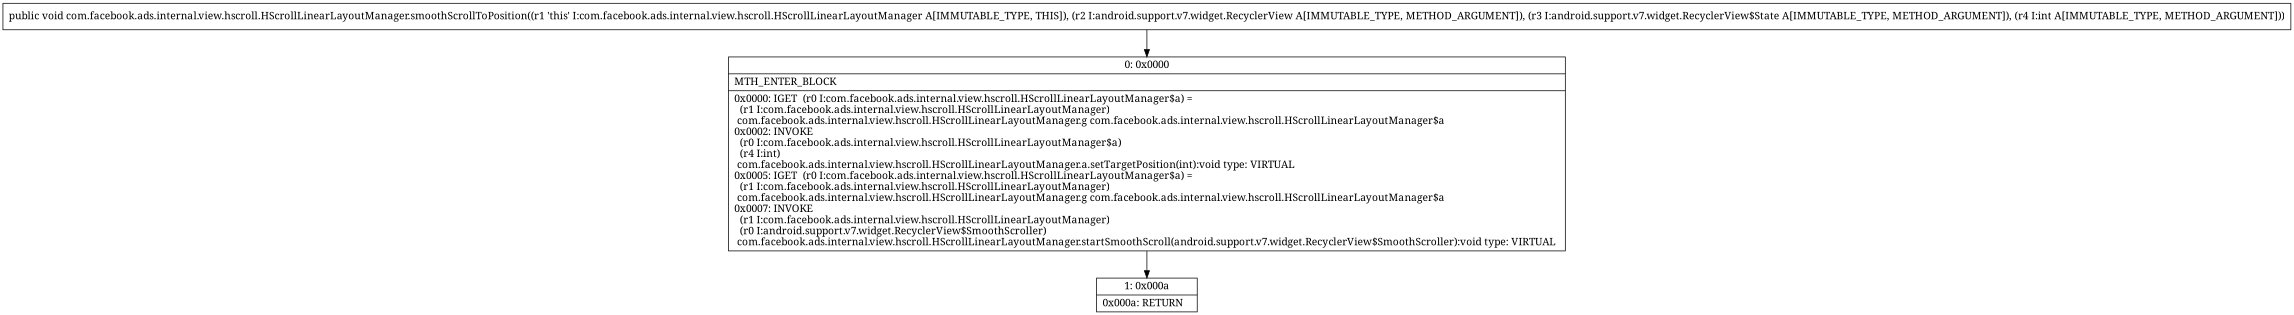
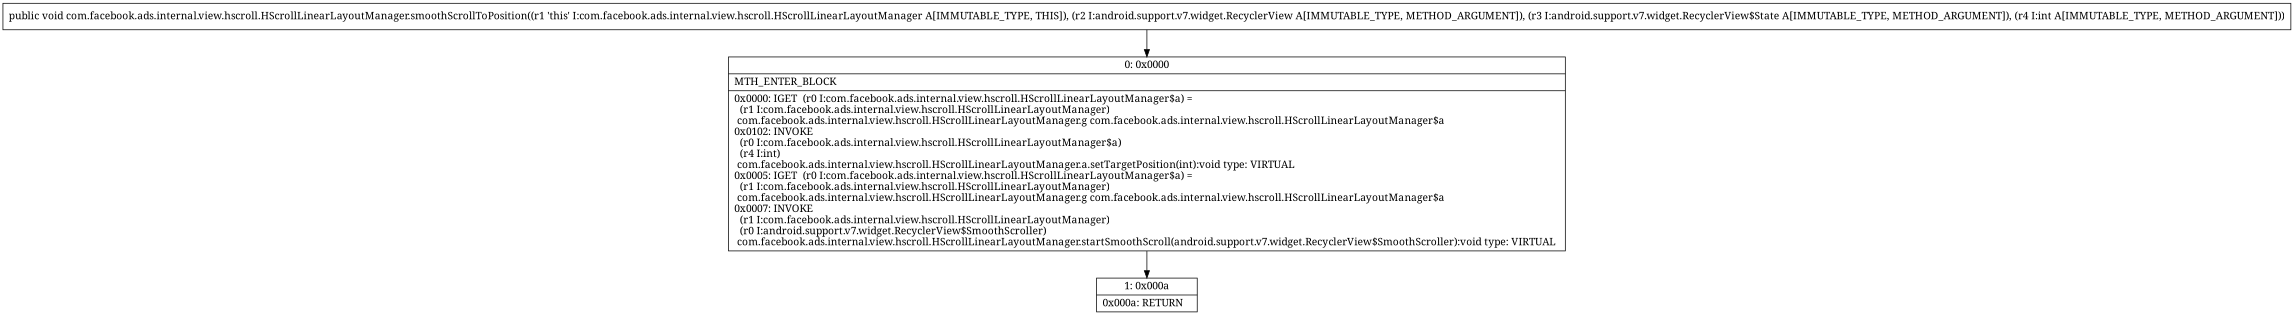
(777, 132) -> (777, 132)
